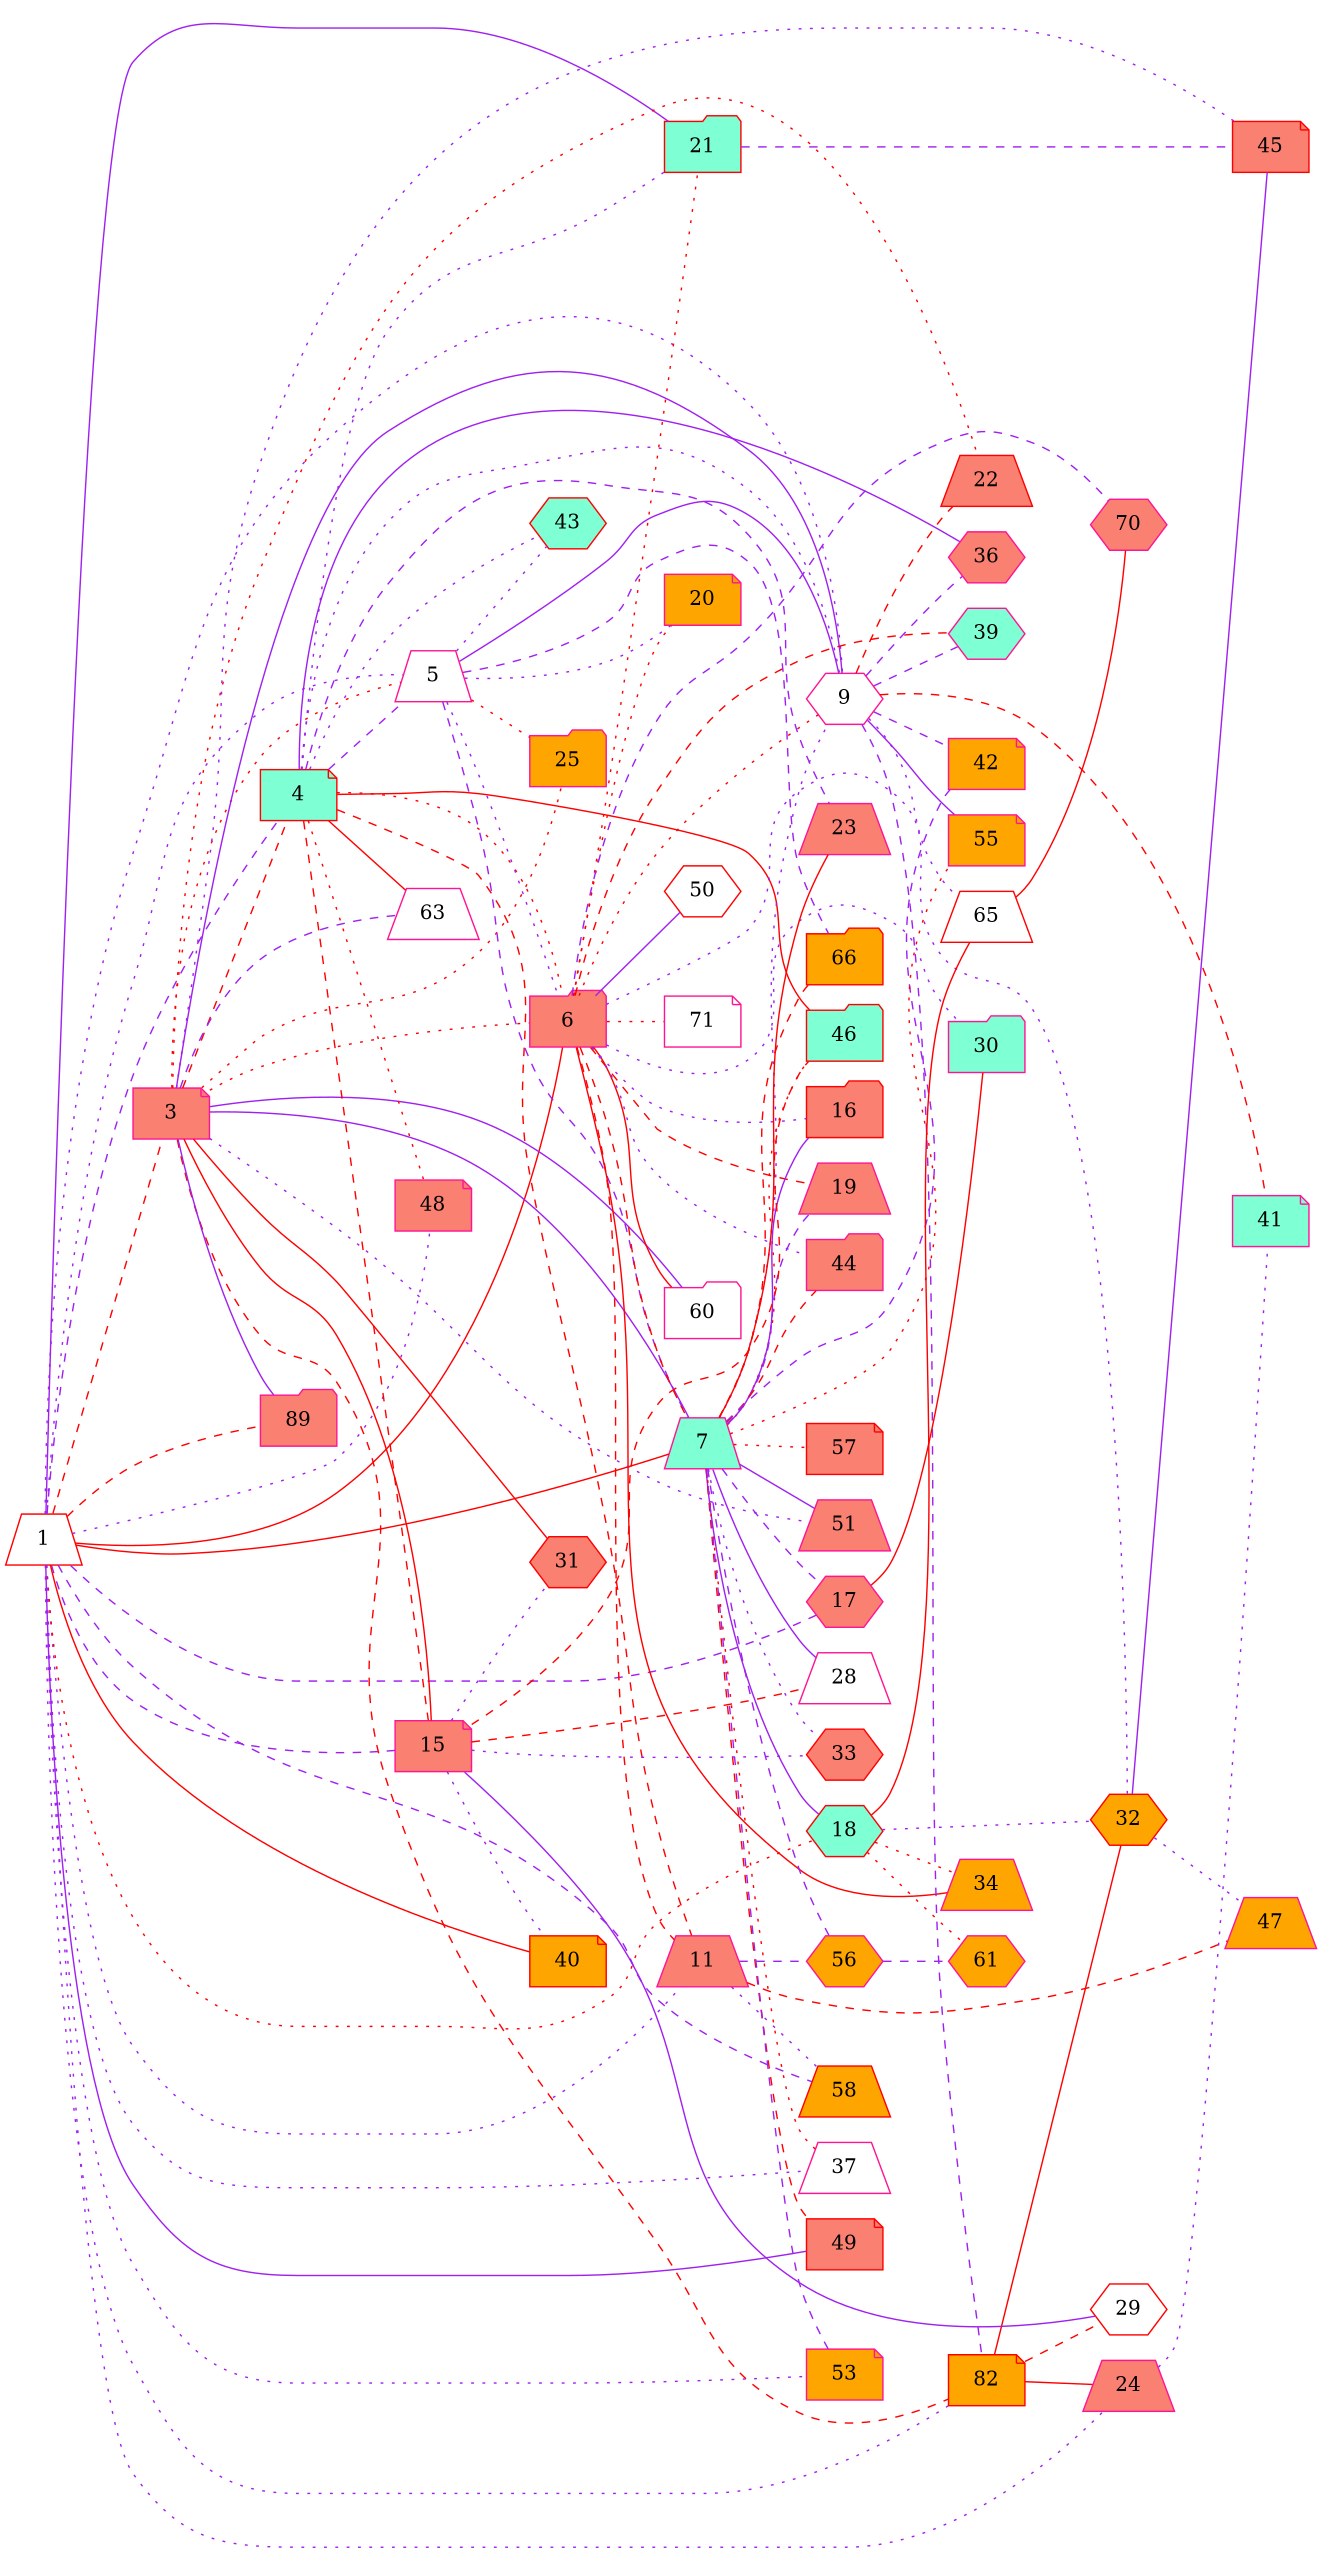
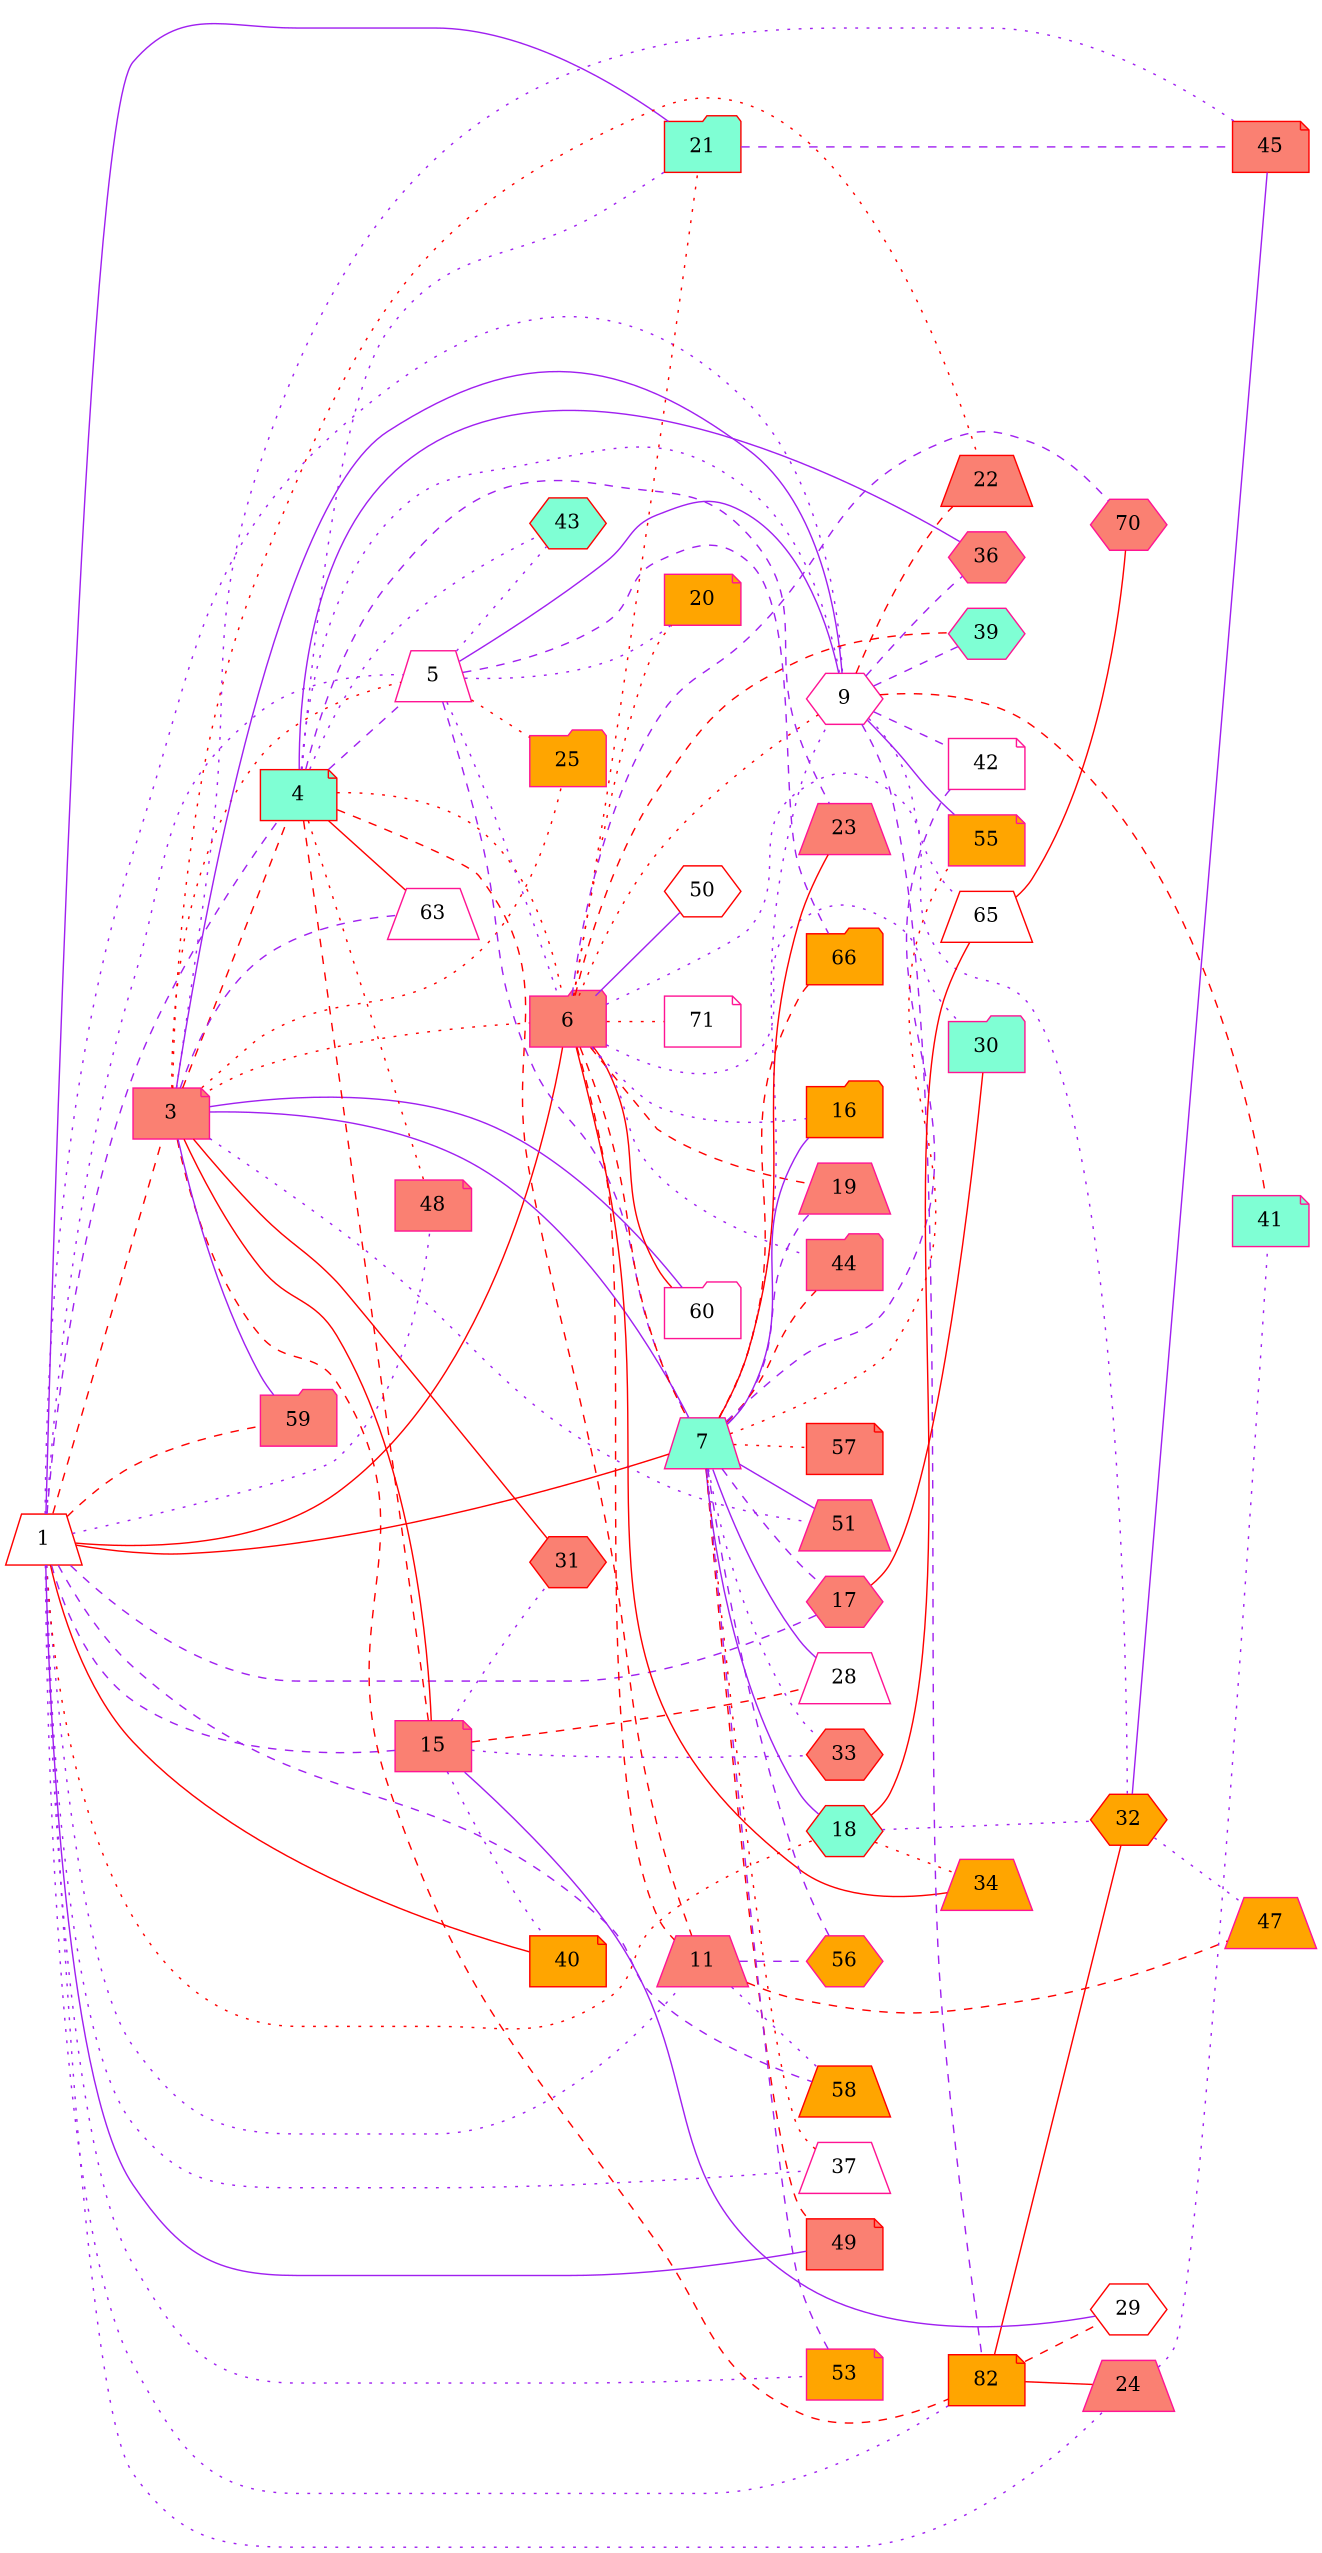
(987, 764) -> (987, 764)
(845, 1036) -> none
(845, 1112) -> (845, 1112)
(299, 1421) -> (299, 1421)
(987, 1961) -> none
